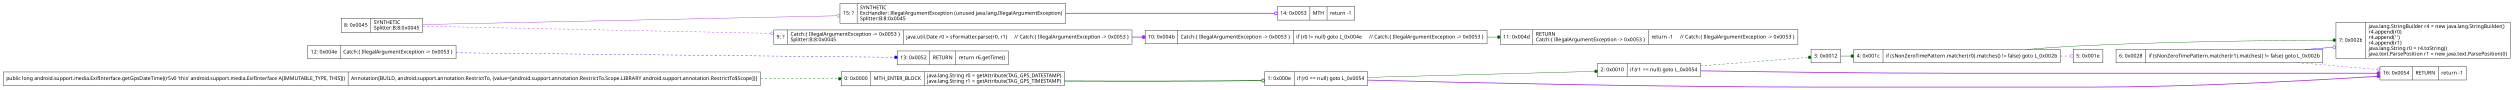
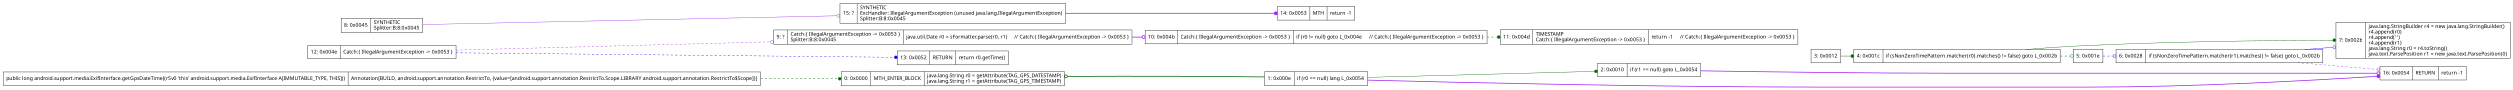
(1170, 13) -> (1170, 13)
(597, 30) -> (613, 46)
(1546, 34) -> (1550, 34)
(1137, 37) -> (1137, 37)
(1492, 37) -> (1492, 37)
(2065, 56) -> (2065, 56)
none -> (2108, 56)
(982, 58) -> (982, 58)
(1754, 62) -> none
(2039, 73) -> (2039, 73)
(1331, 79) -> (1331, 79)
(1163, 81) -> (1166, 76)
